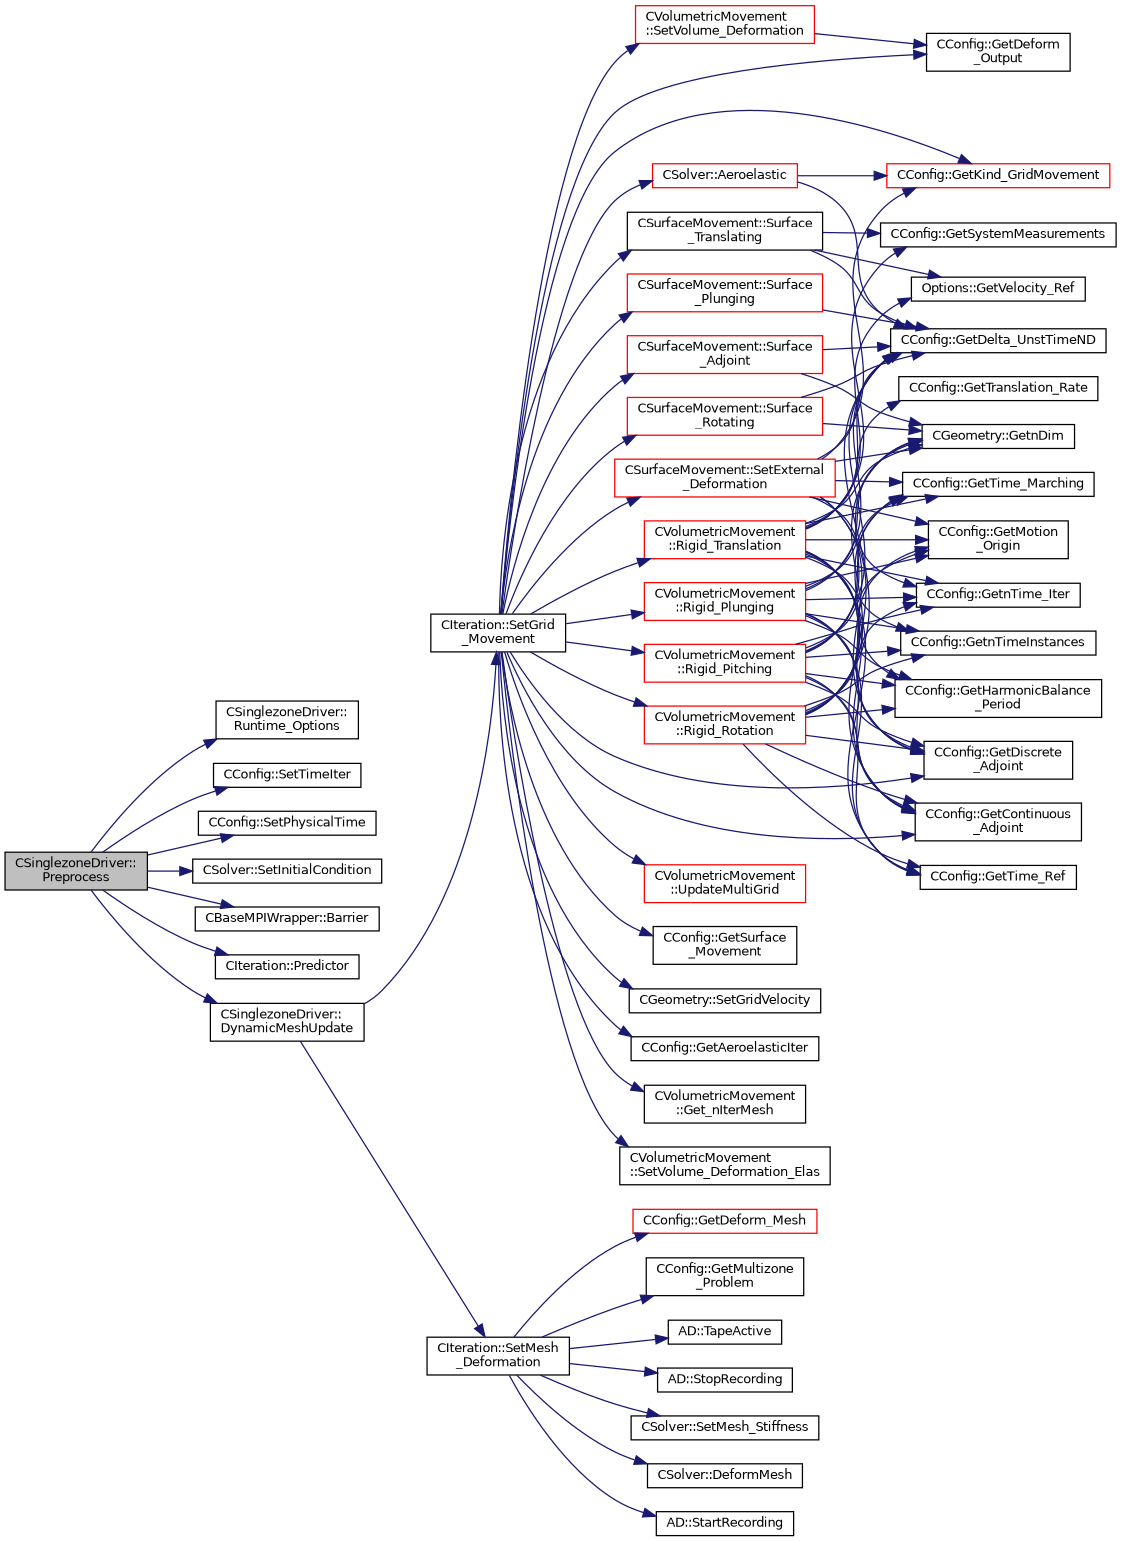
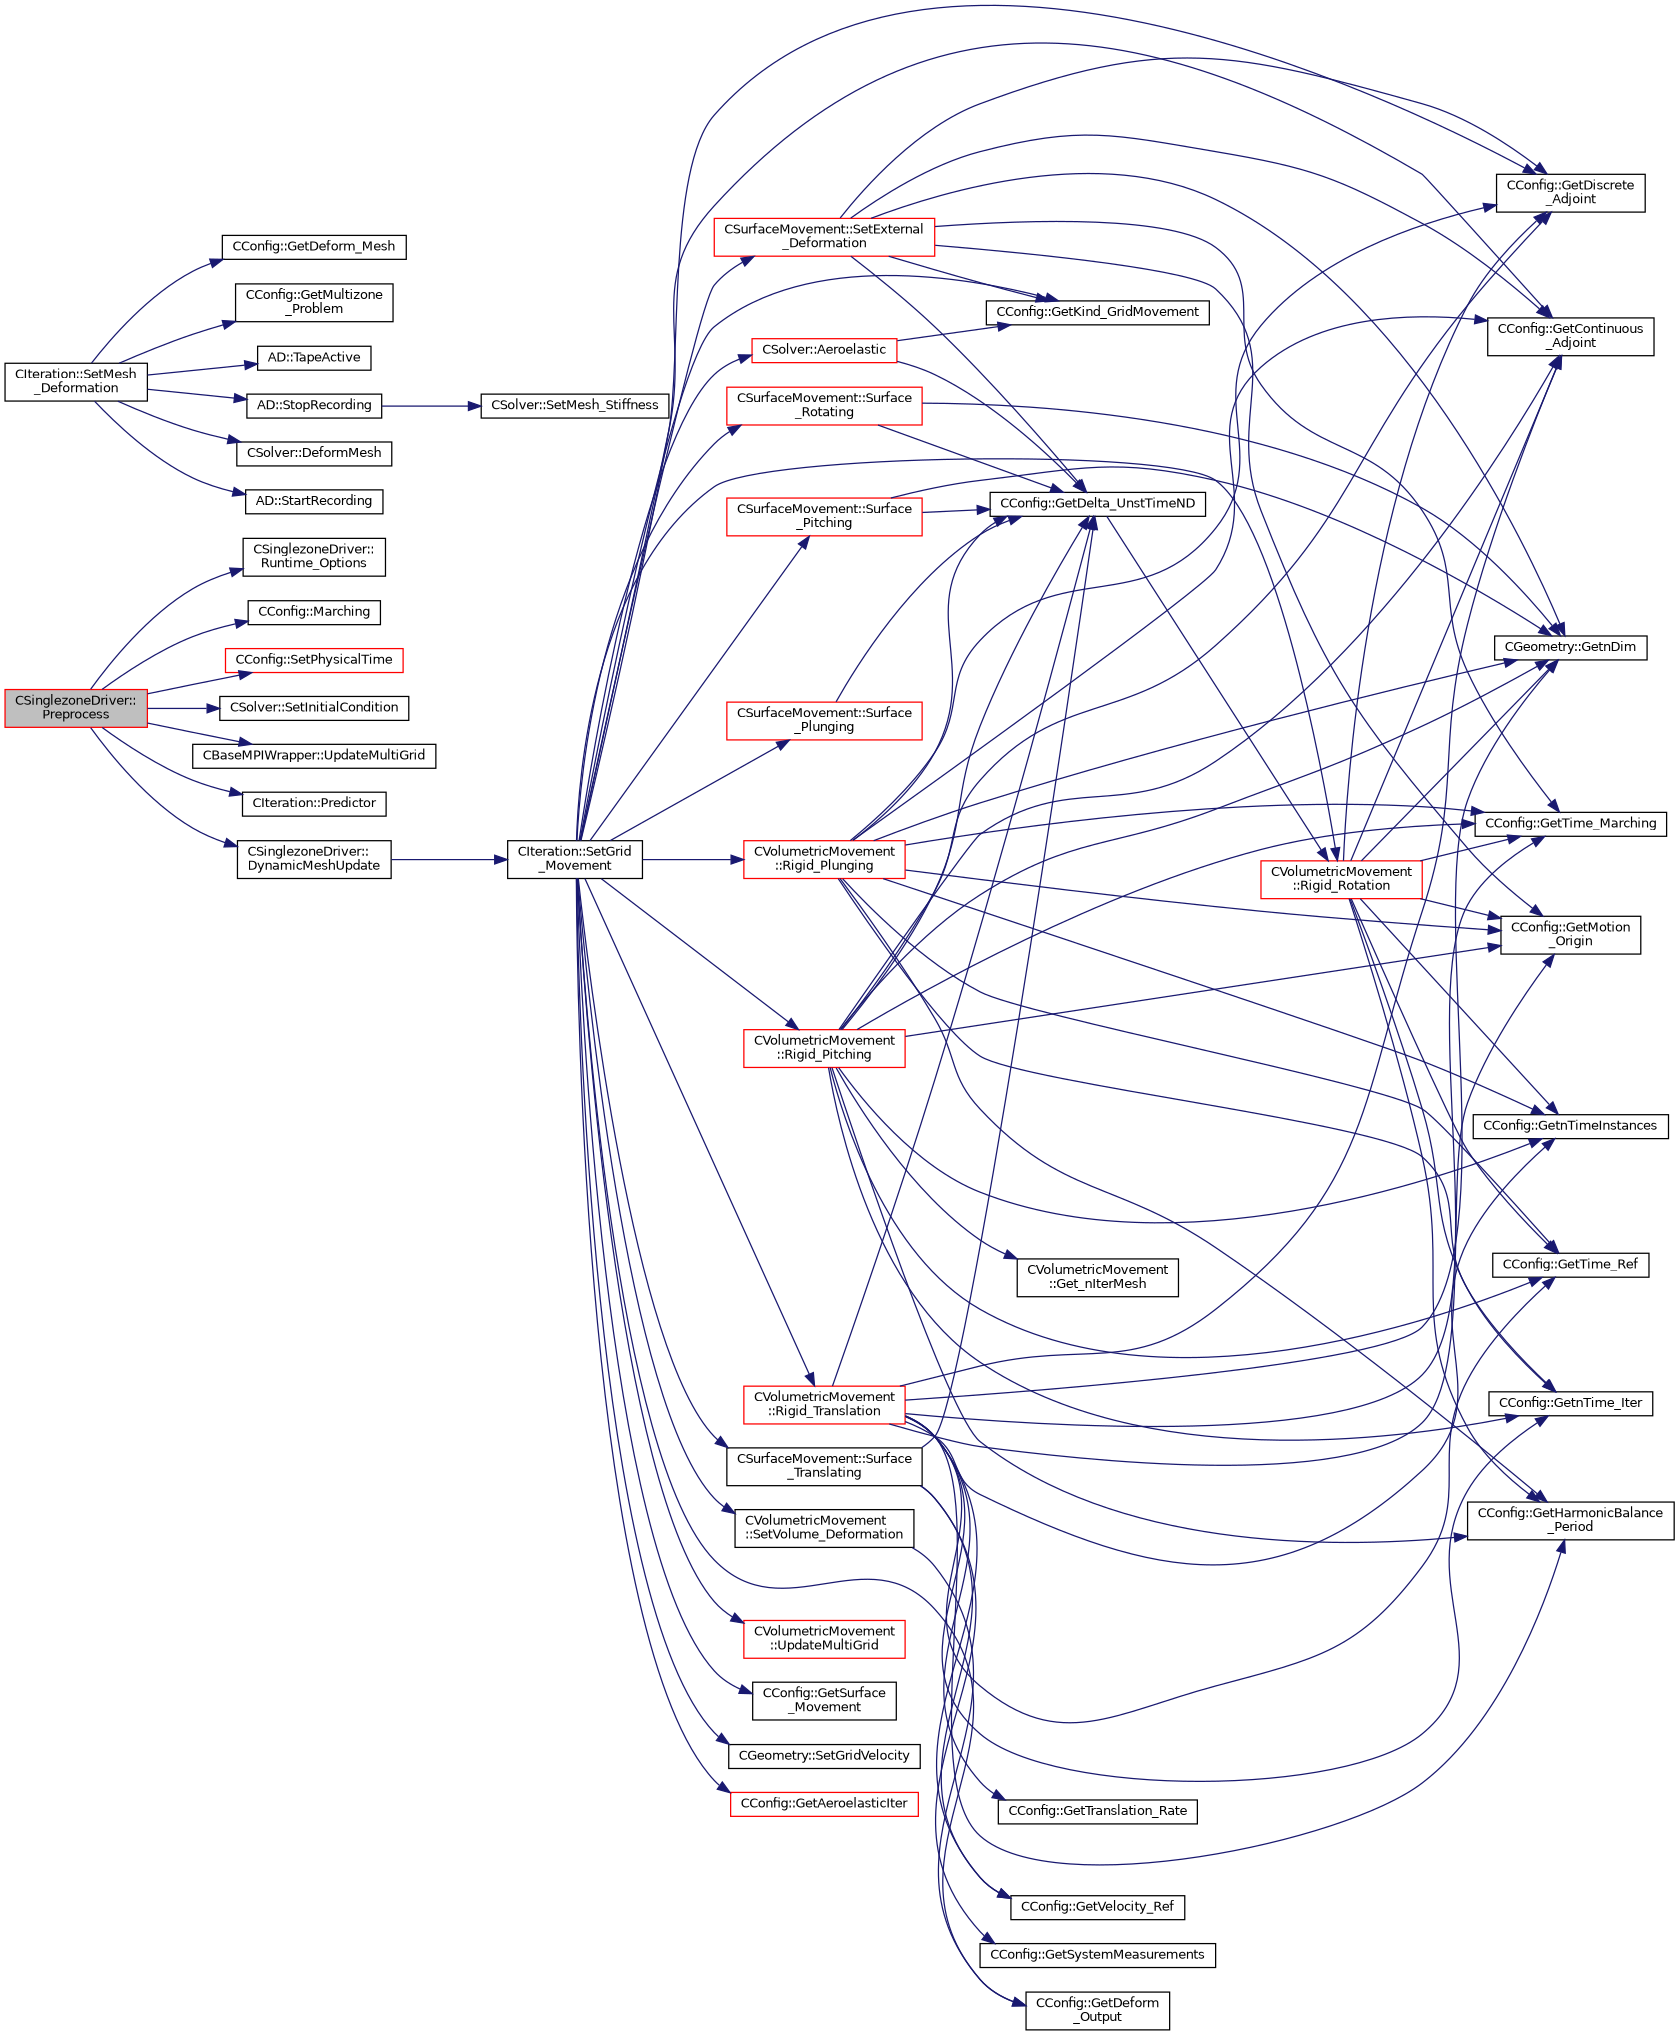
(725, 25) -> (824, 1529)
(998, 176) -> (1098, 313)
(998, 289) -> (1098, 1908)
(725, 355) -> (824, 517)
(859, 395) -> none
(858, 541) -> none
(860, 544) -> (1214, 683)
(858, 652) -> none
(287, 775) -> (314, 613)
(287, 823) -> (314, 661)
(76, 871) -> (76, 708)
(548, 901) -> (912, 1178)
(287, 919) -> (314, 756)
(725, 1049) -> (824, 1804)
(725, 1166) -> none
(389, 1184) -> none
(725, 1221) -> (314, 247)
(593, 1397) -> (425, 406)
